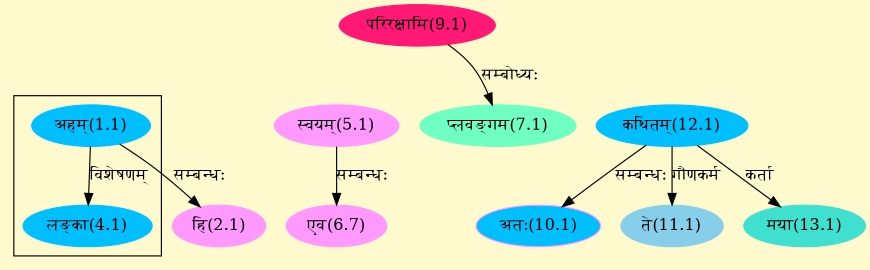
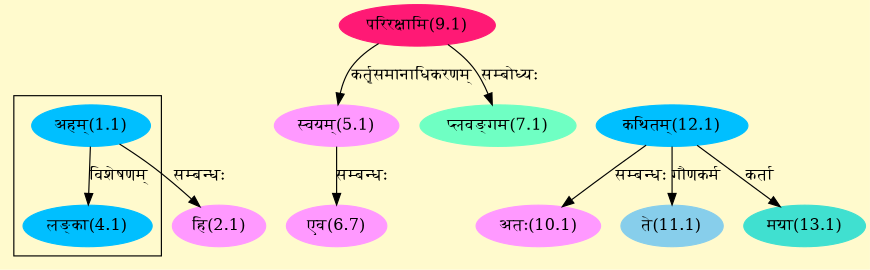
none -> (354, 64)
(538, 226) -> (538, 226)
